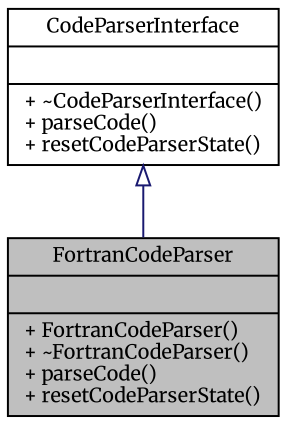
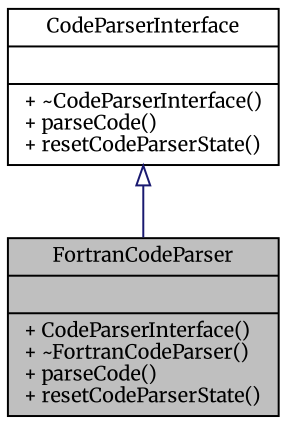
(131, 331) -> (137, 331)
